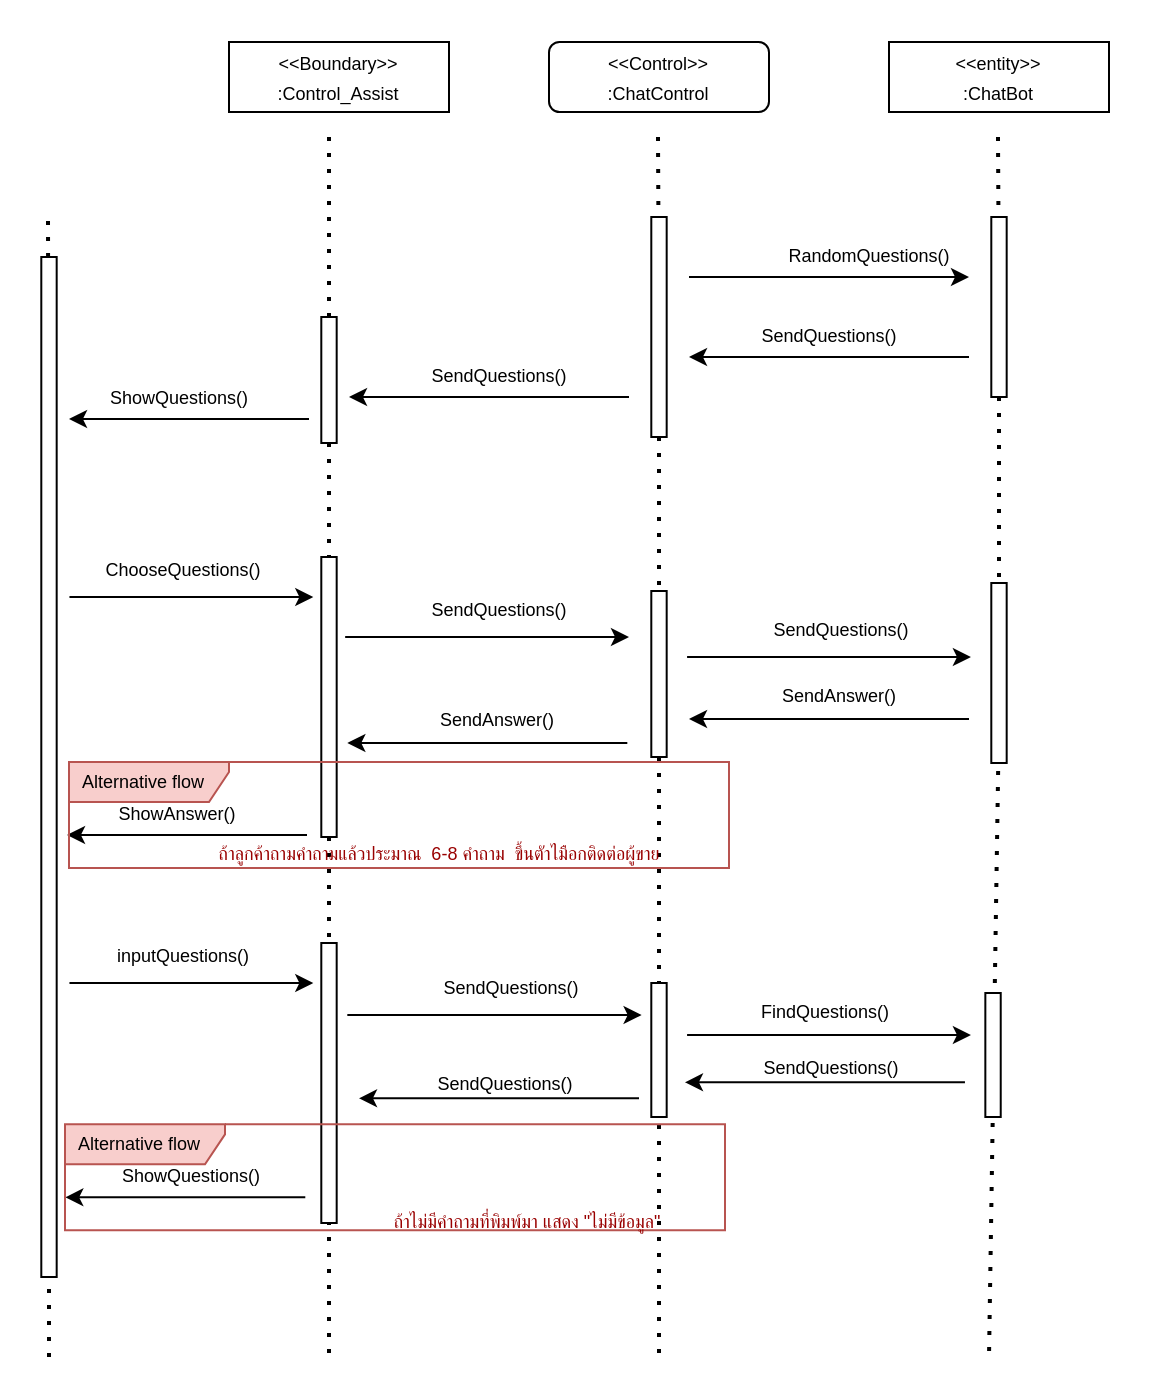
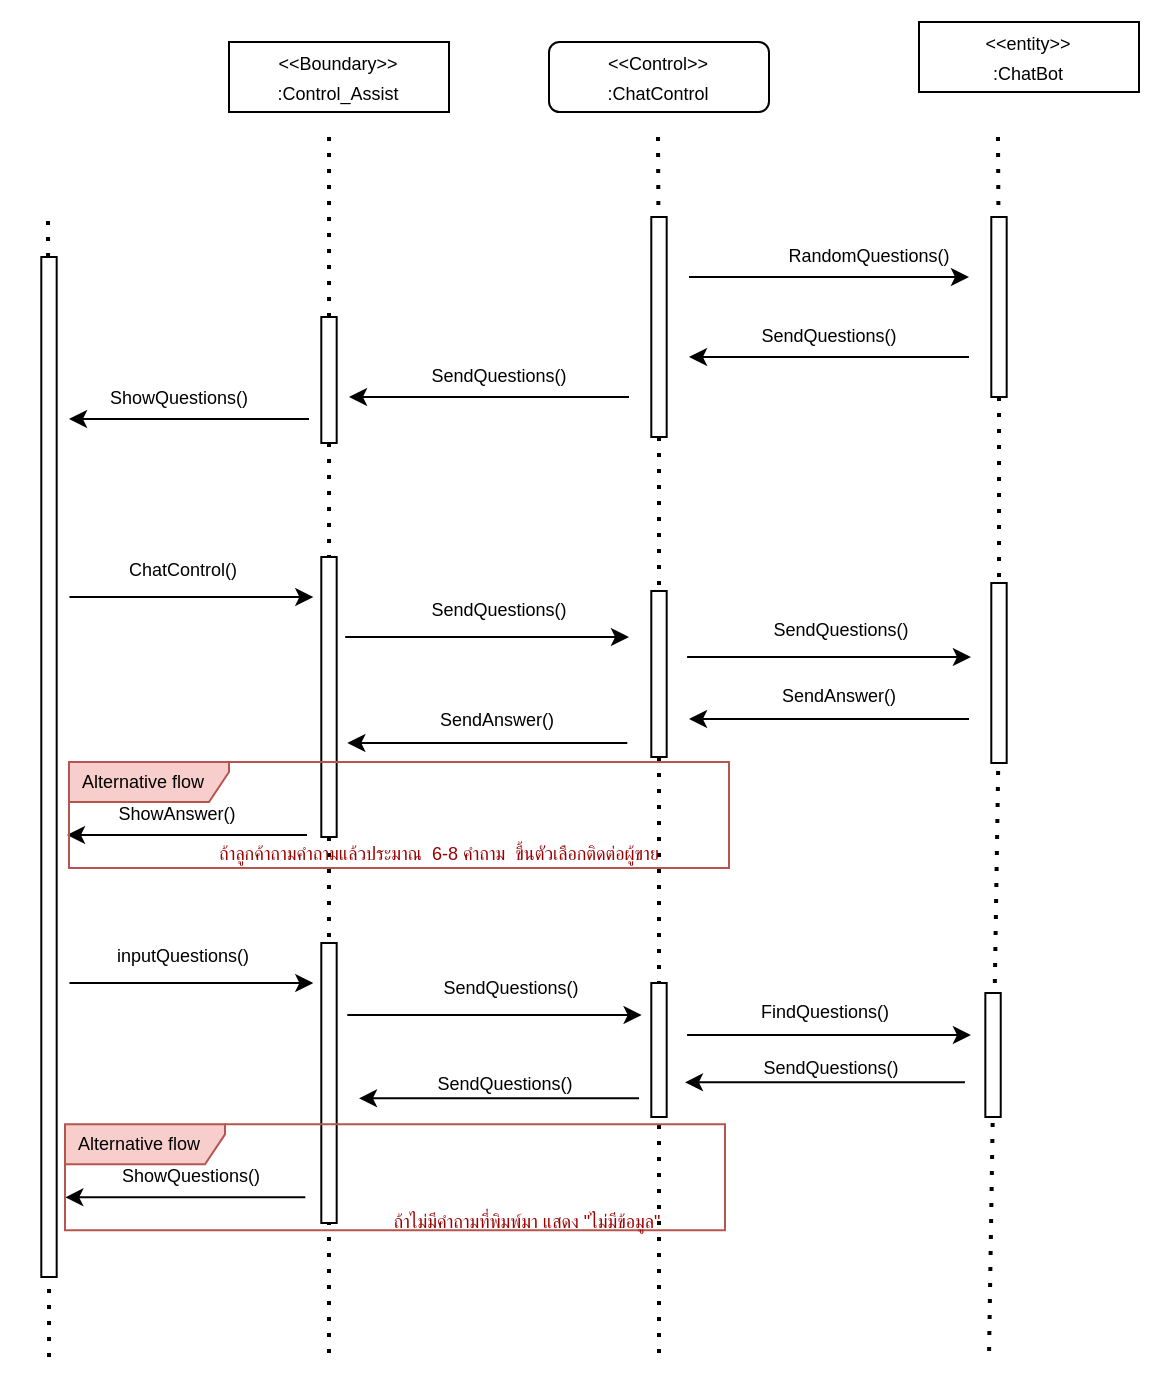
(999, 77) -> (1029, 57)
(184, 571) -> (184, 571)
(440, 855) -> (440, 855)
